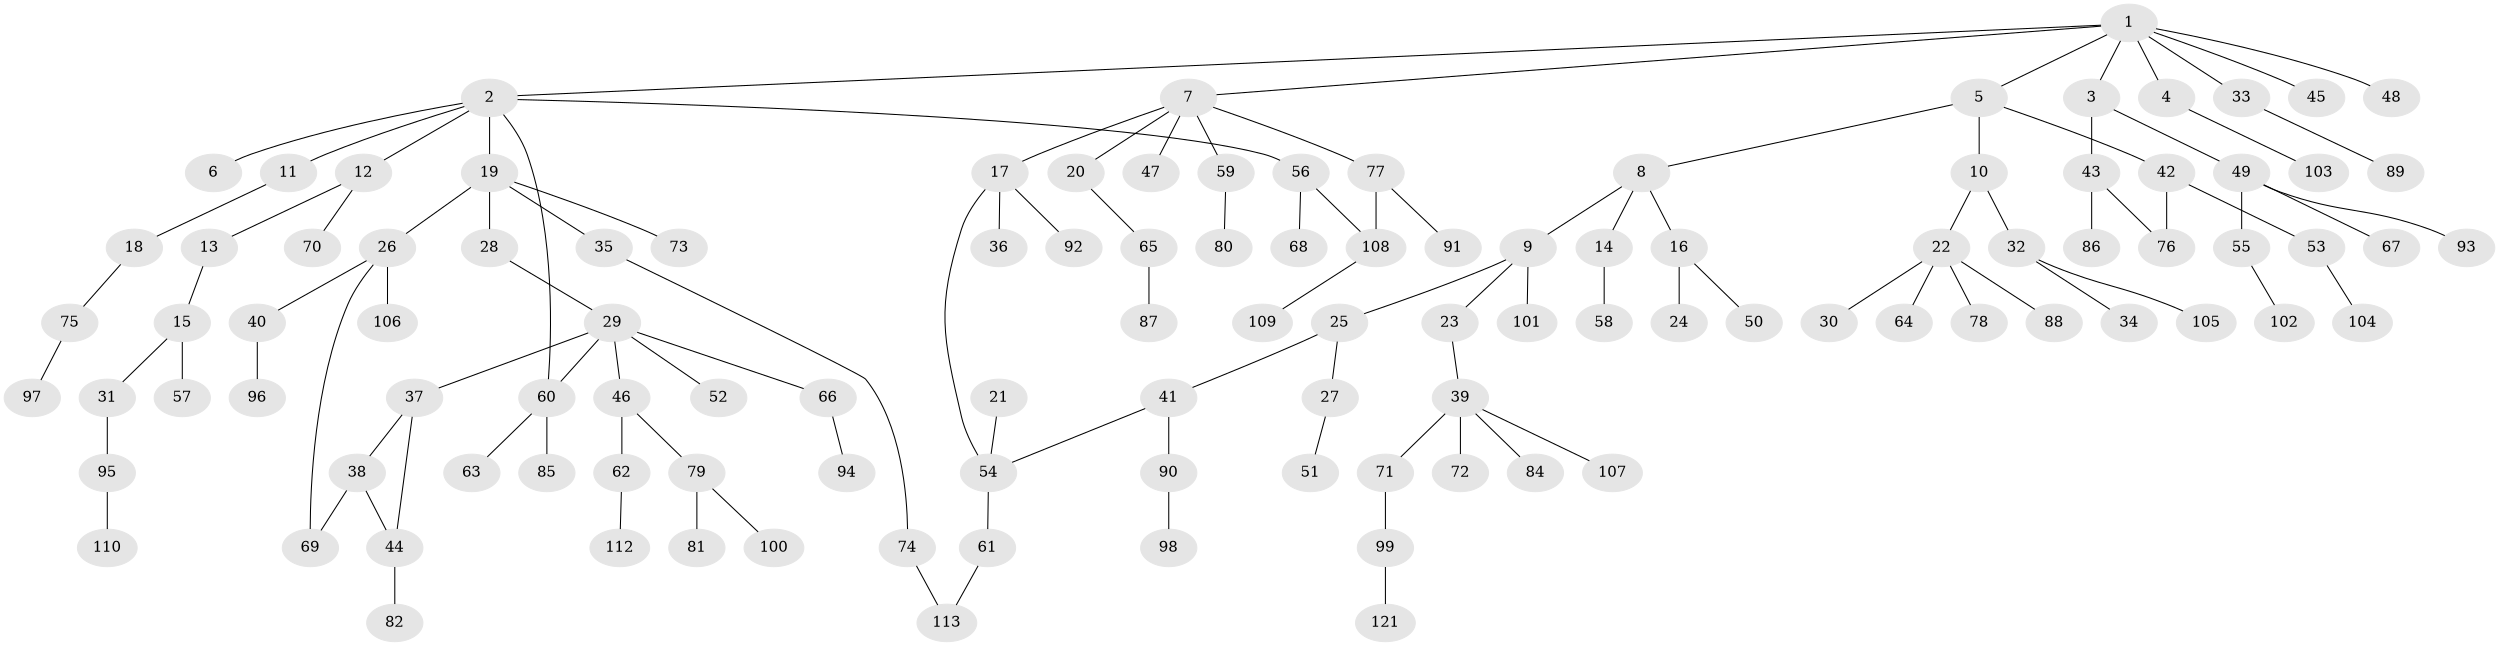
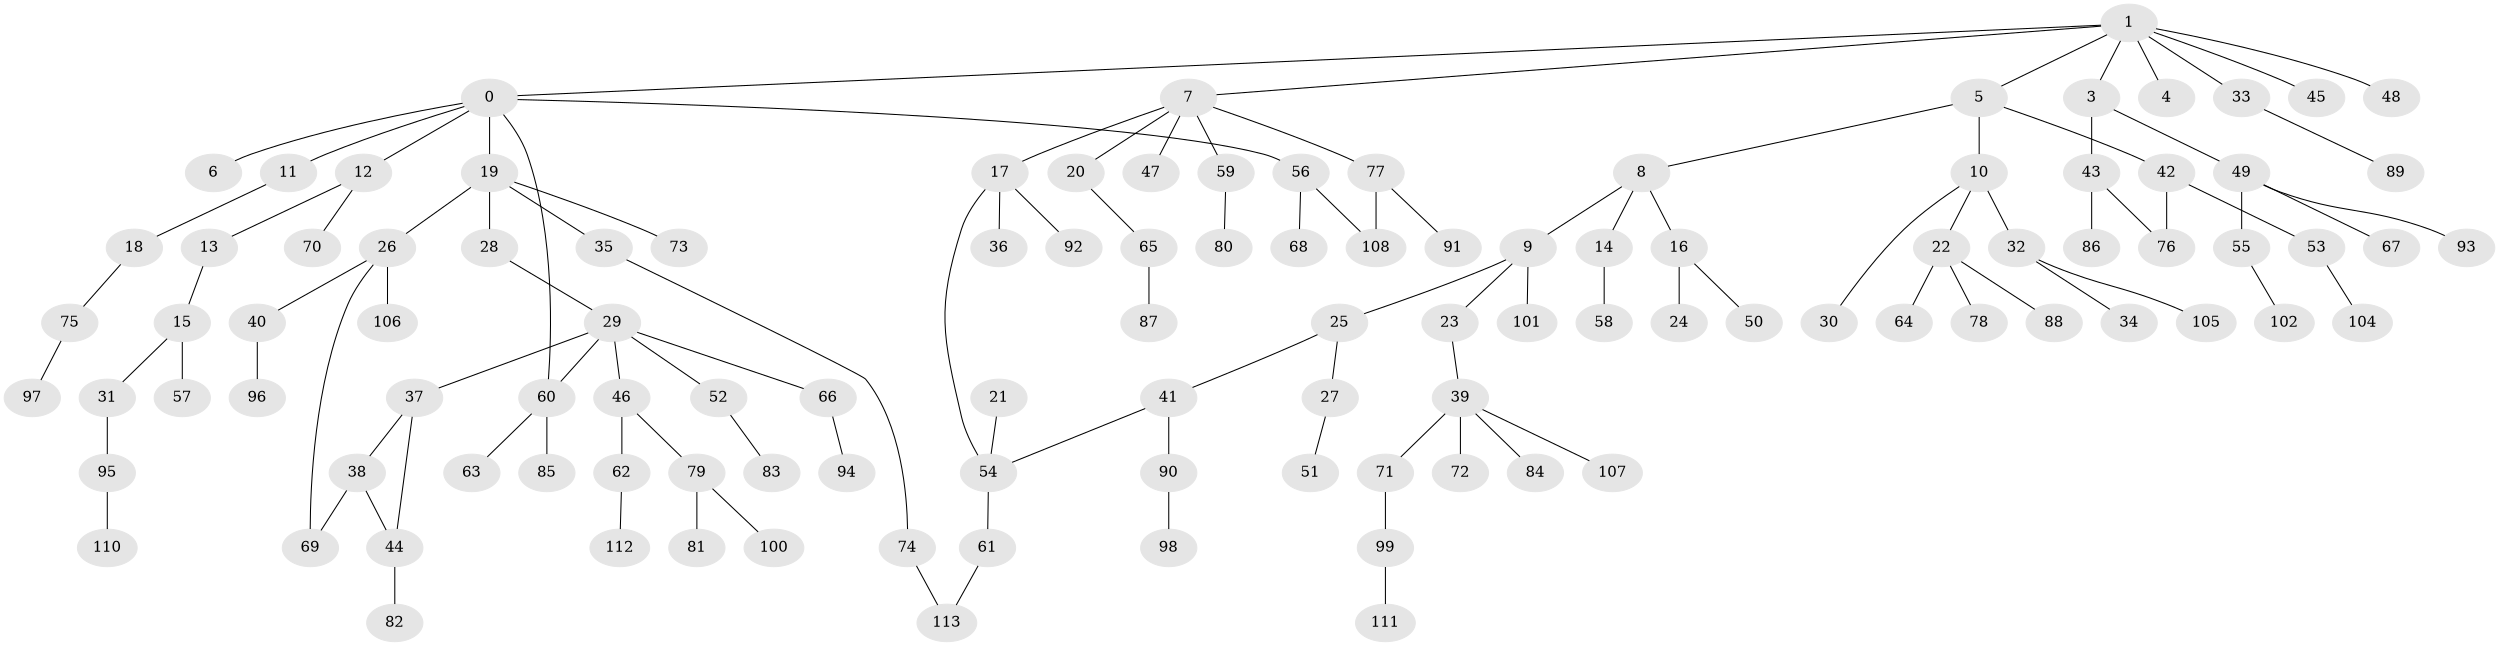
(490, 98) -> (490, 98)
(2319, 173) -> none
(1885, 285) -> (1894, 240)
(1262, 323) -> none
none -> (772, 473)
(1385, 623) -> (1385, 623)
